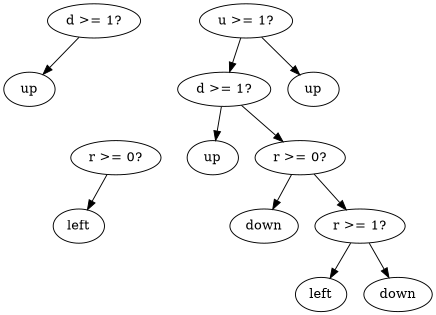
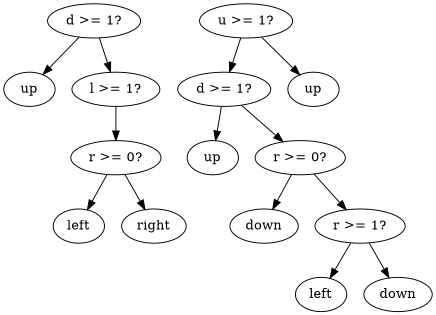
none -> (116, 89)
none -> (154, 226)
